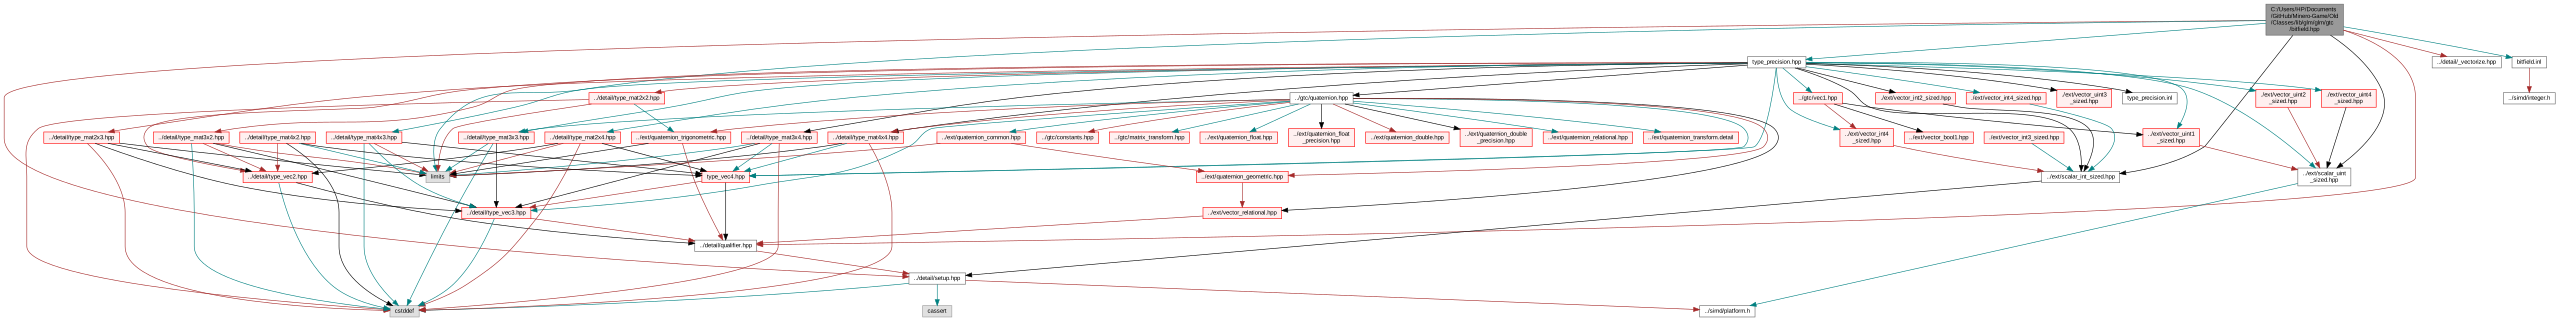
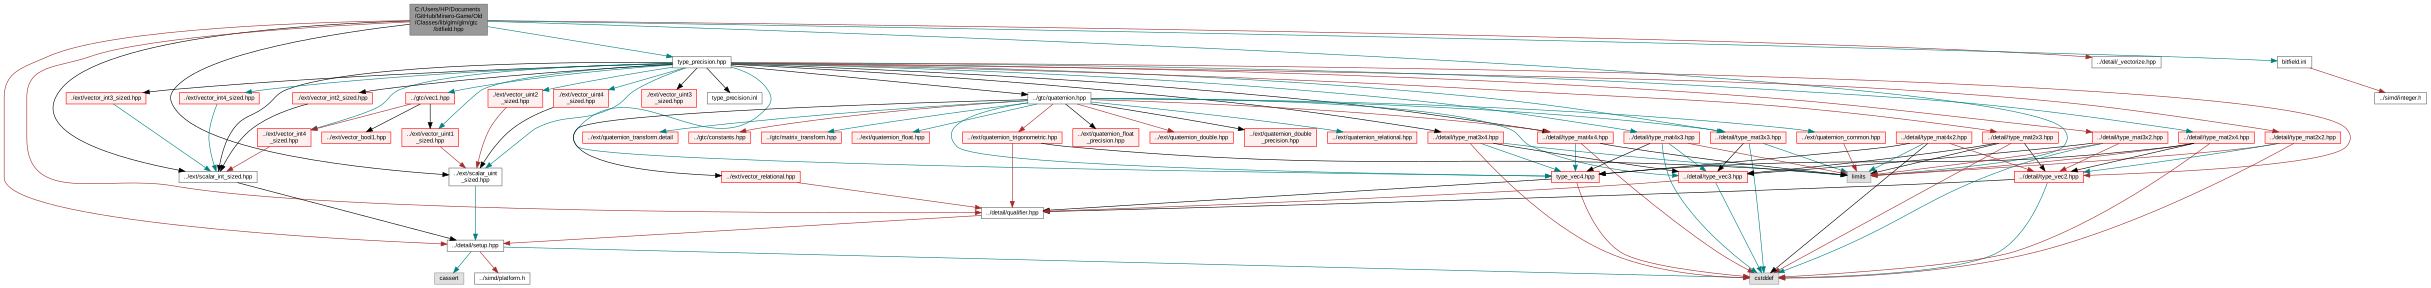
none -> (306, 80)
(651, 116) -> (2179, 159)
(1242, 177) -> none
(619, 194) -> (1640, 260)
(2027, 244) -> (475, 211)
